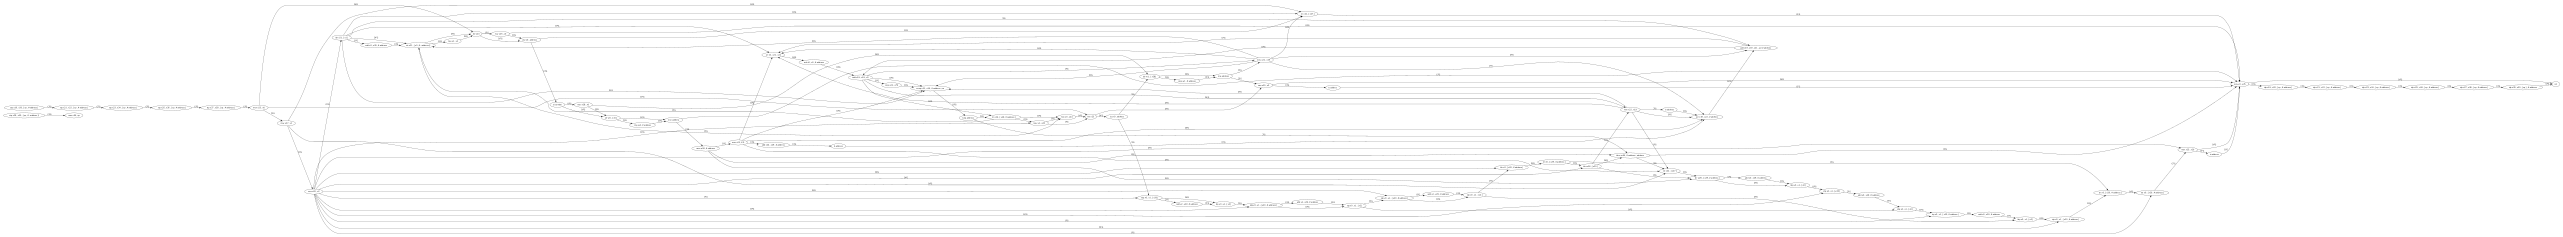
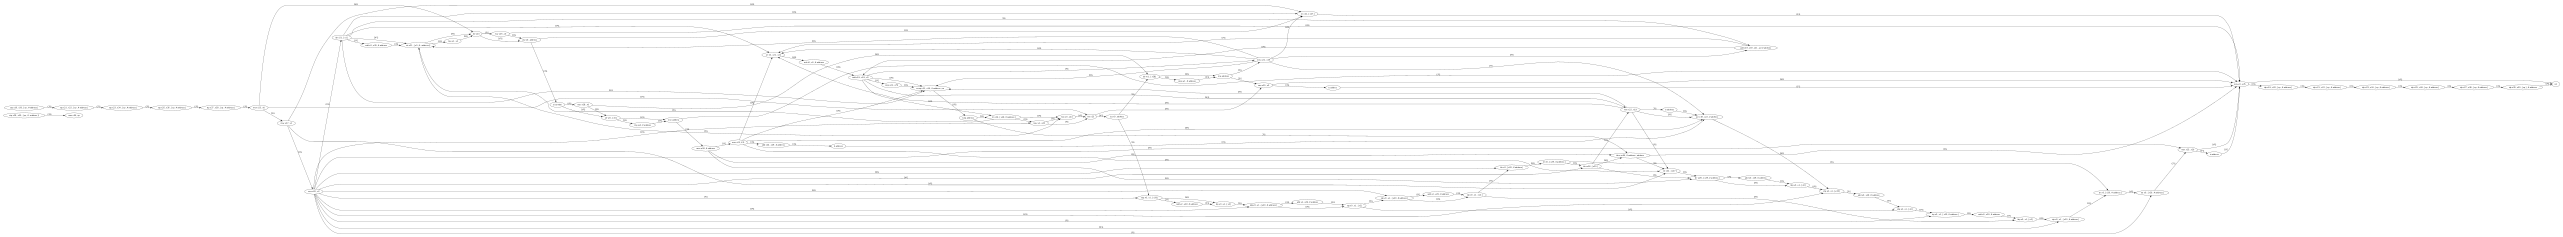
(1731, 83) -> (1772, 150)
